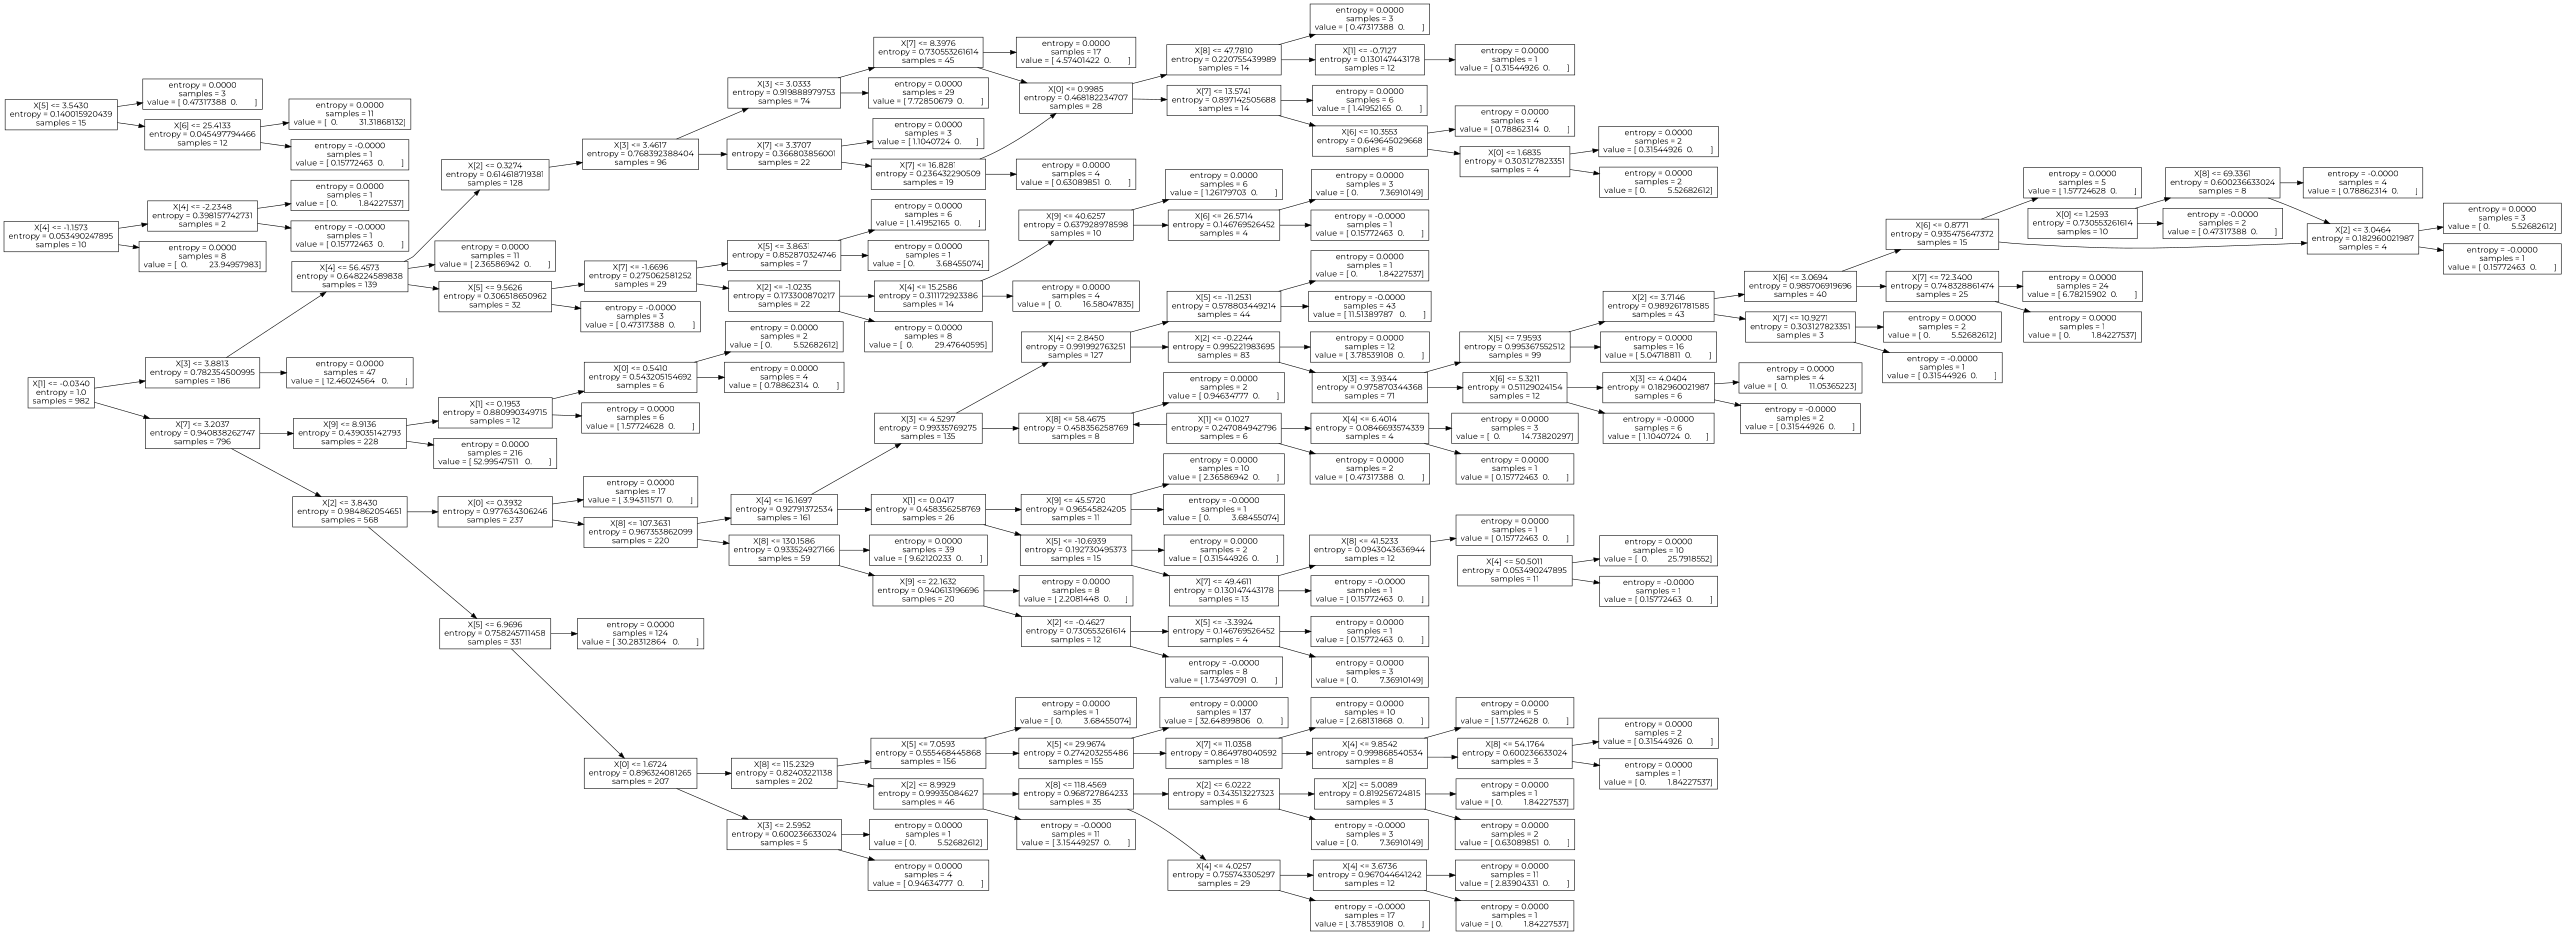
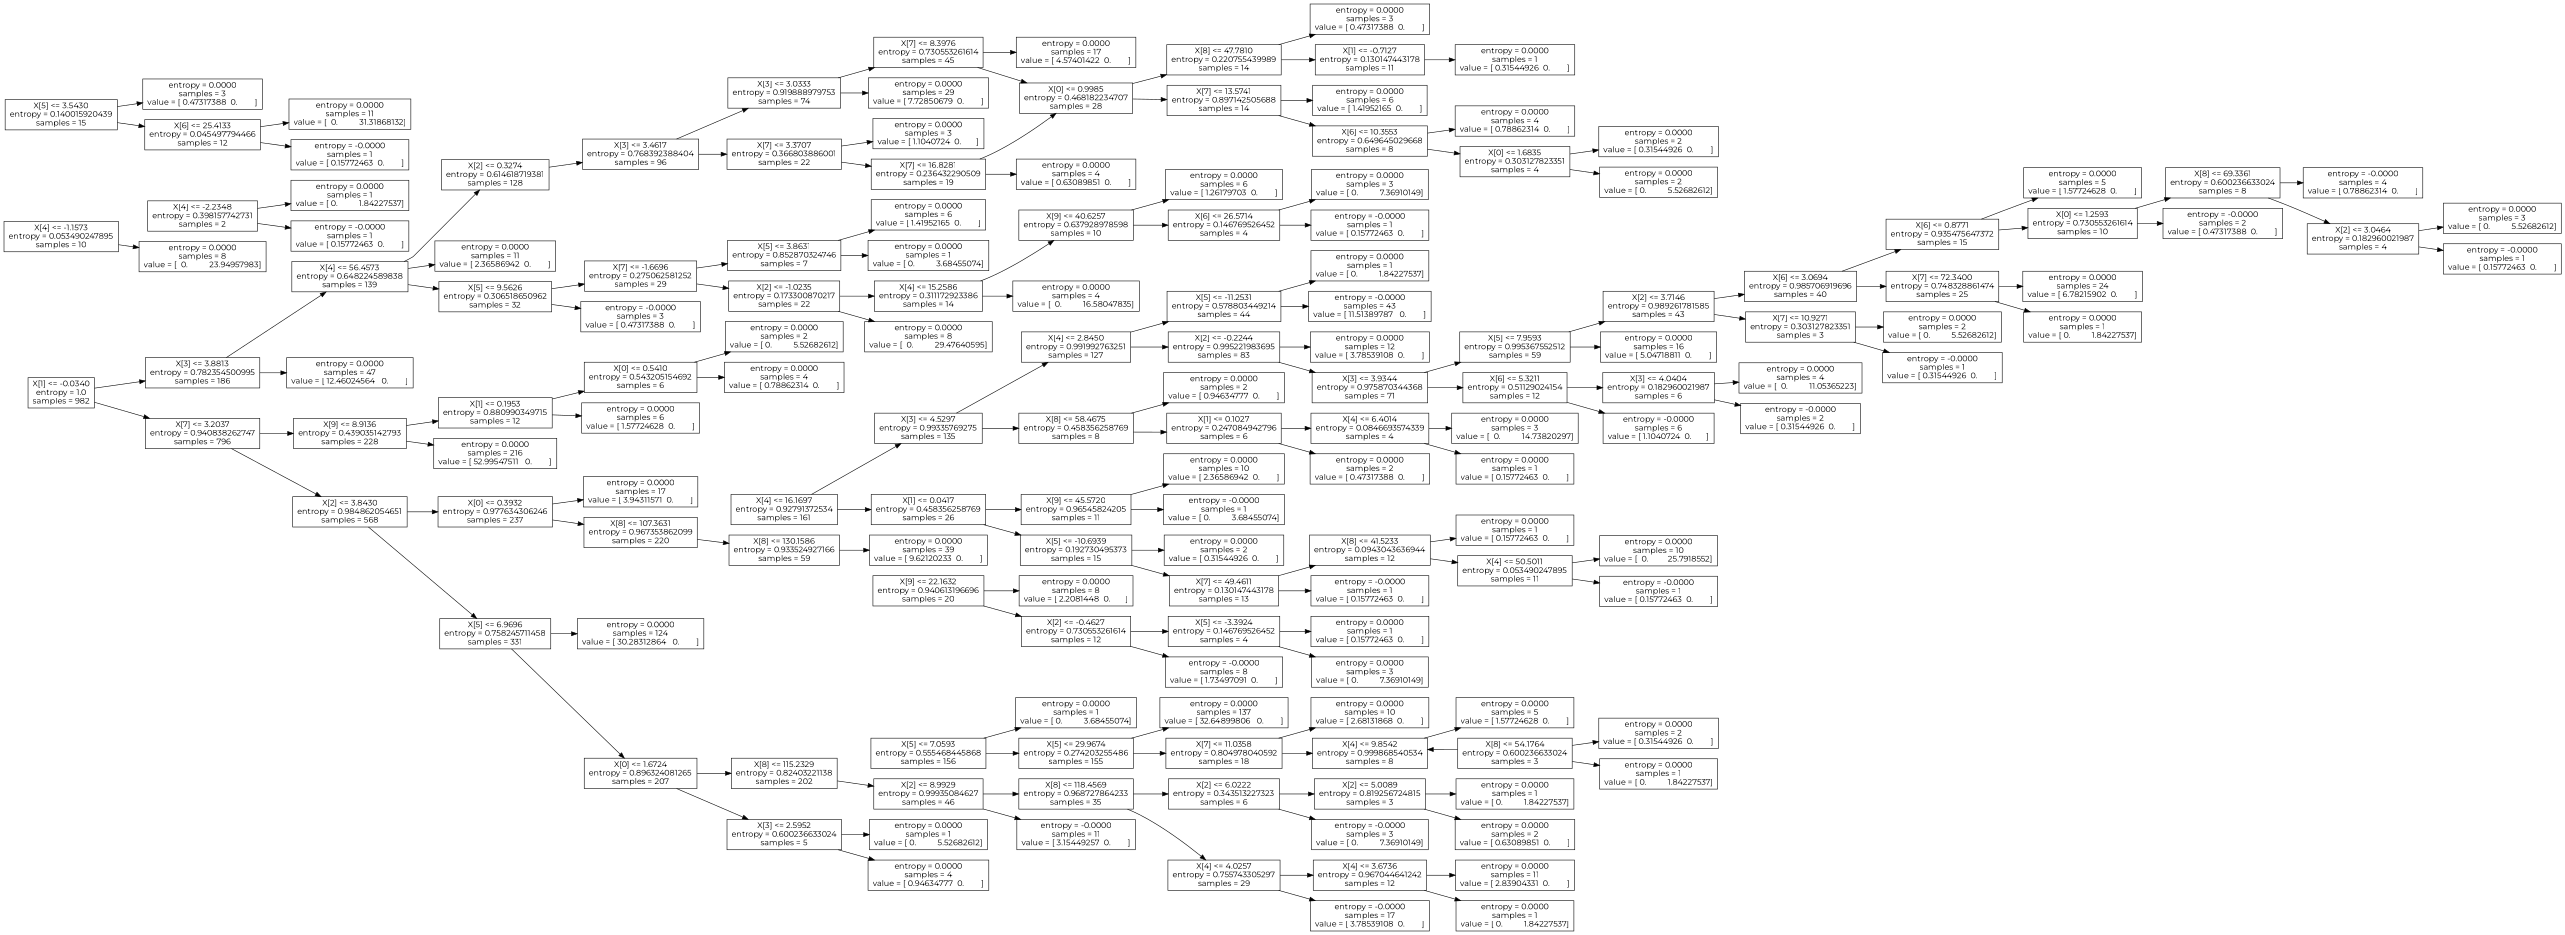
(1370, 60) -> (1370, 60)
(784, 154) -> (784, 154)
(130, 227) -> none
(2150, 248) -> (2010, 229)
(1515, 347) -> (1515, 347)
(1153, 424) -> (1147, 432)
(711, 521) -> none
none -> (1441, 560)
(854, 570) -> none
(1224, 753) -> (1224, 753)
(1440, 757) -> (1446, 749)
(851, 764) -> none
